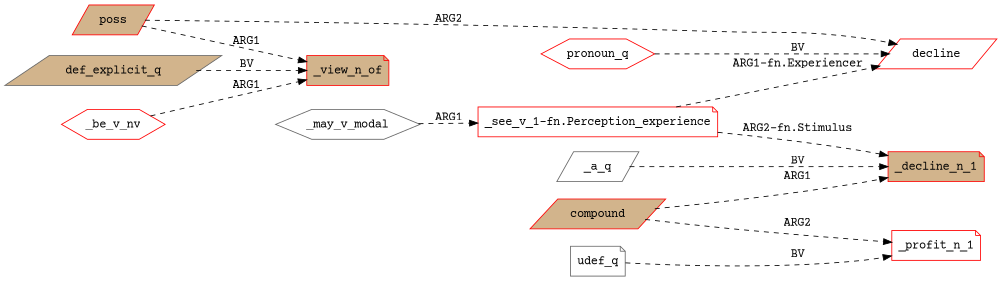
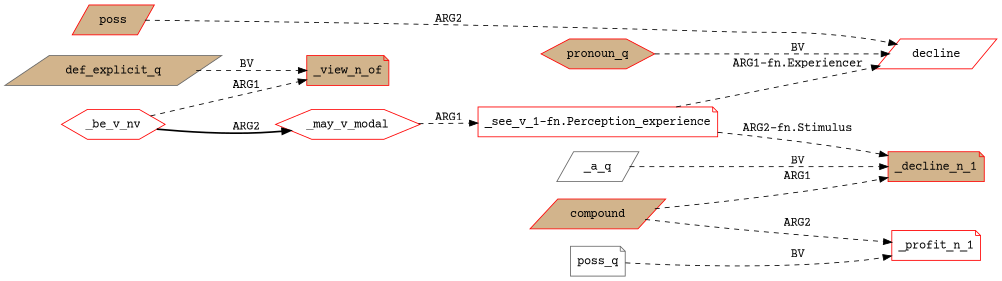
(220, 43) -> none
(598, 54) -> (598, 54)
(348, 124) -> (348, 124)
none -> (219, 133)
(598, 261) -> (598, 261)
